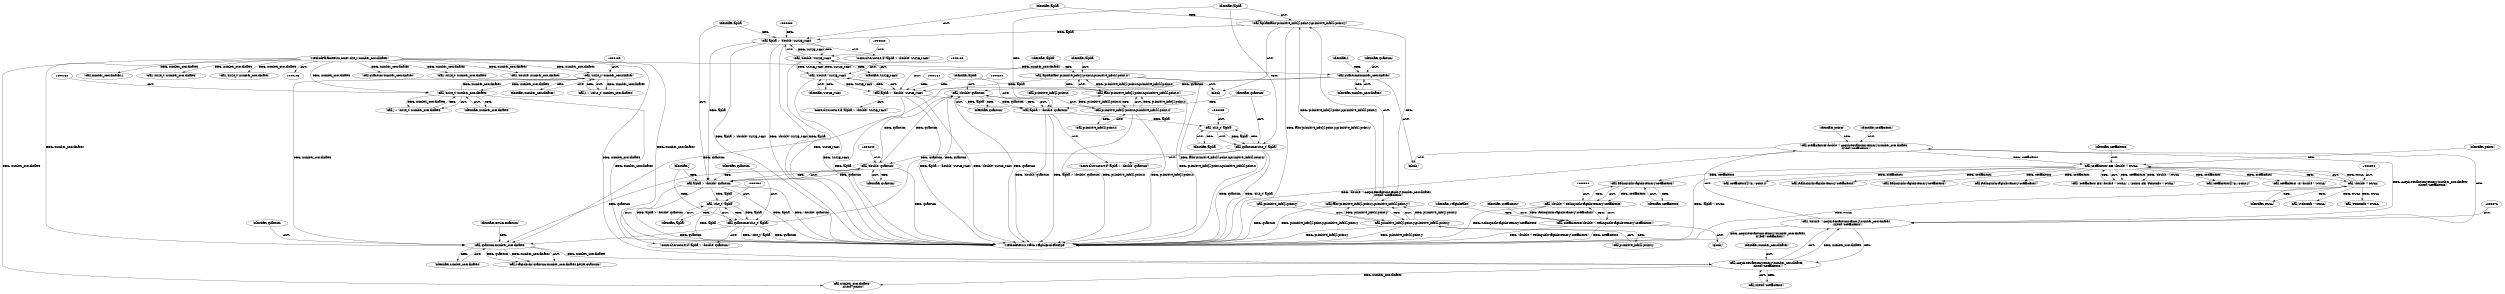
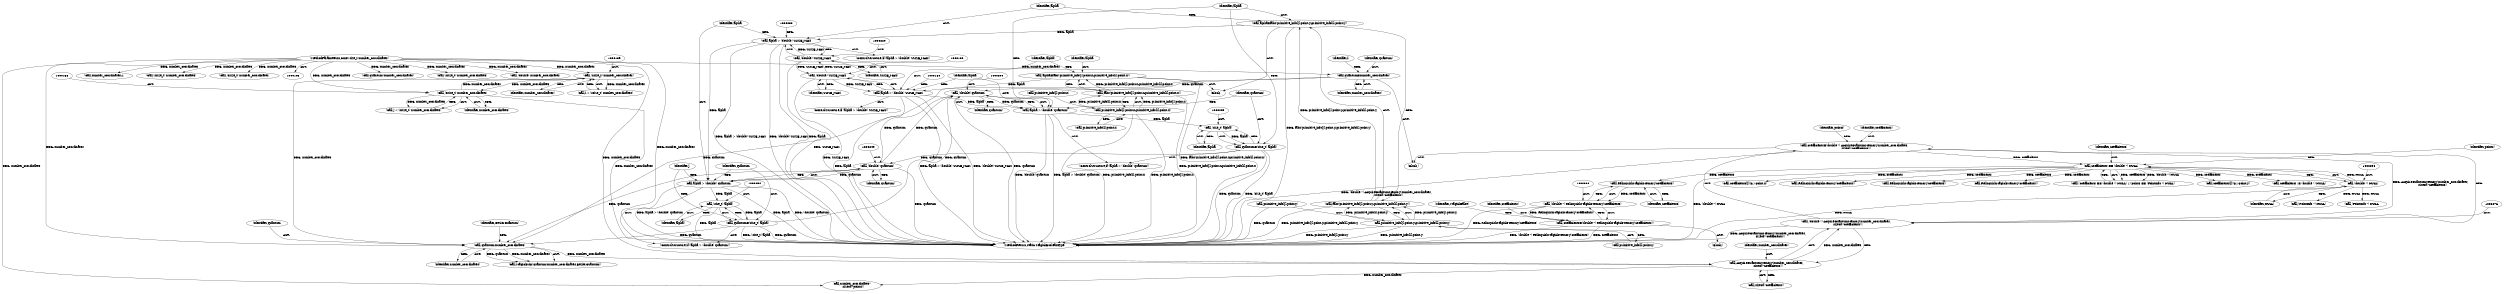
(2287, 194) -> (2287, 194)
(1709, 204) -> (1709, 204)
